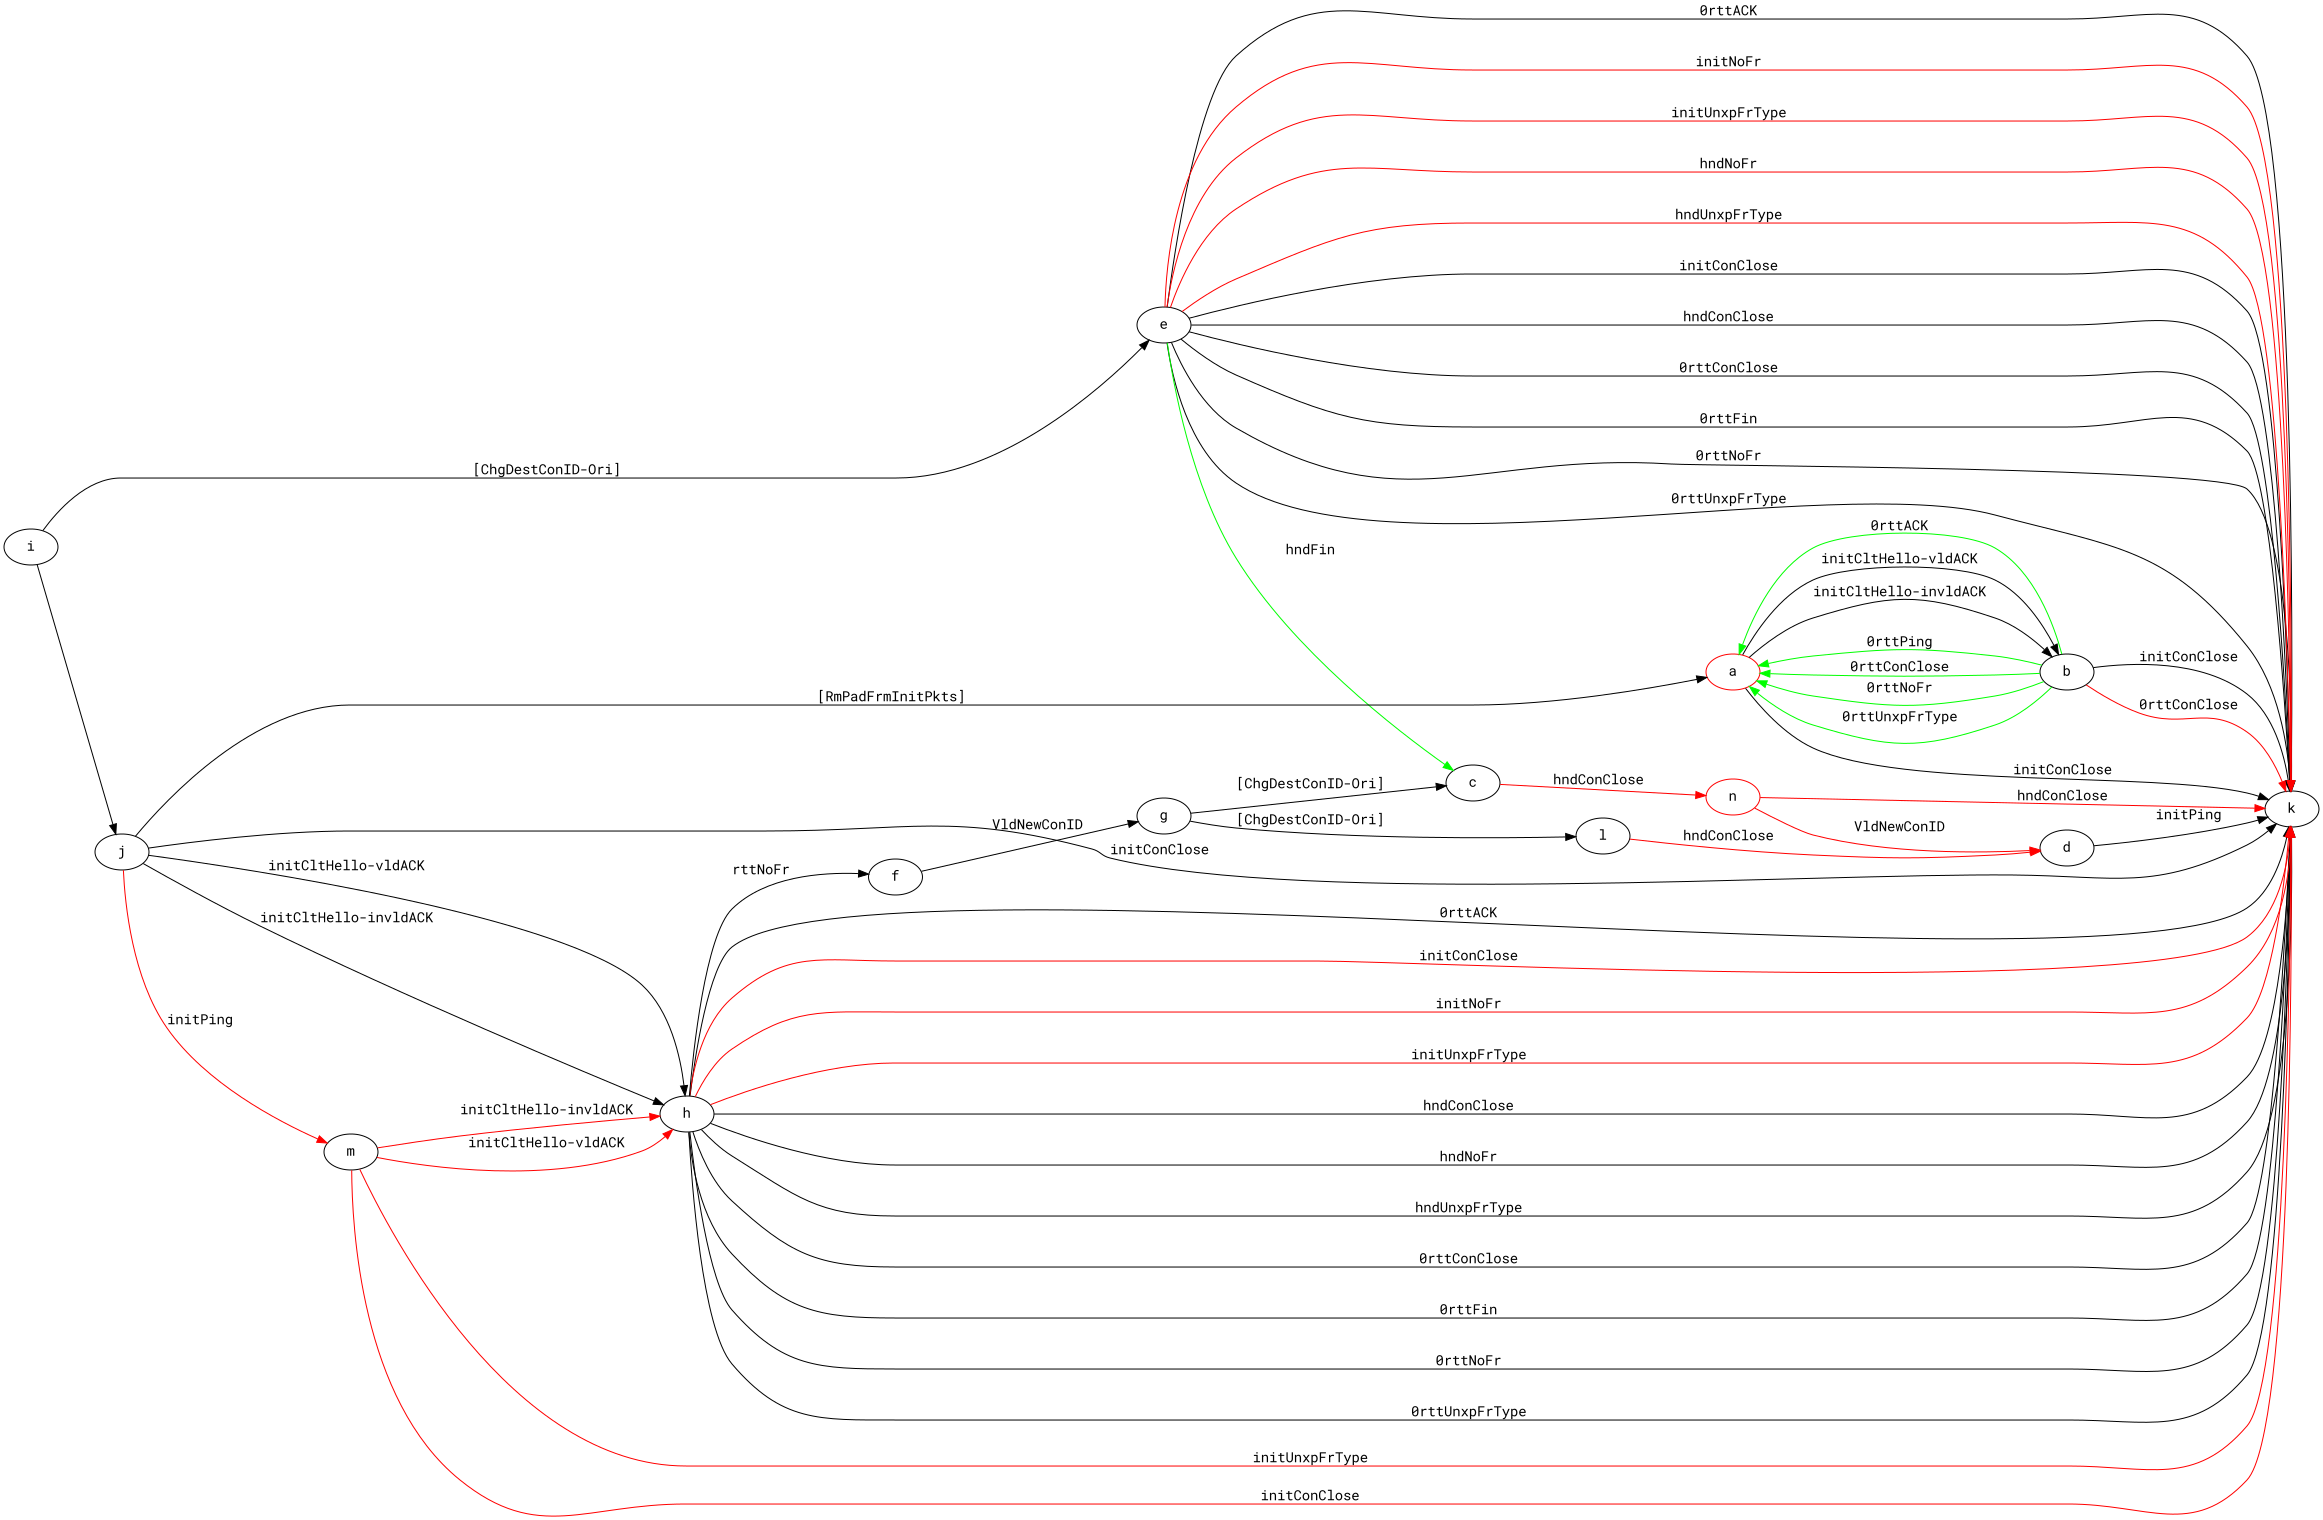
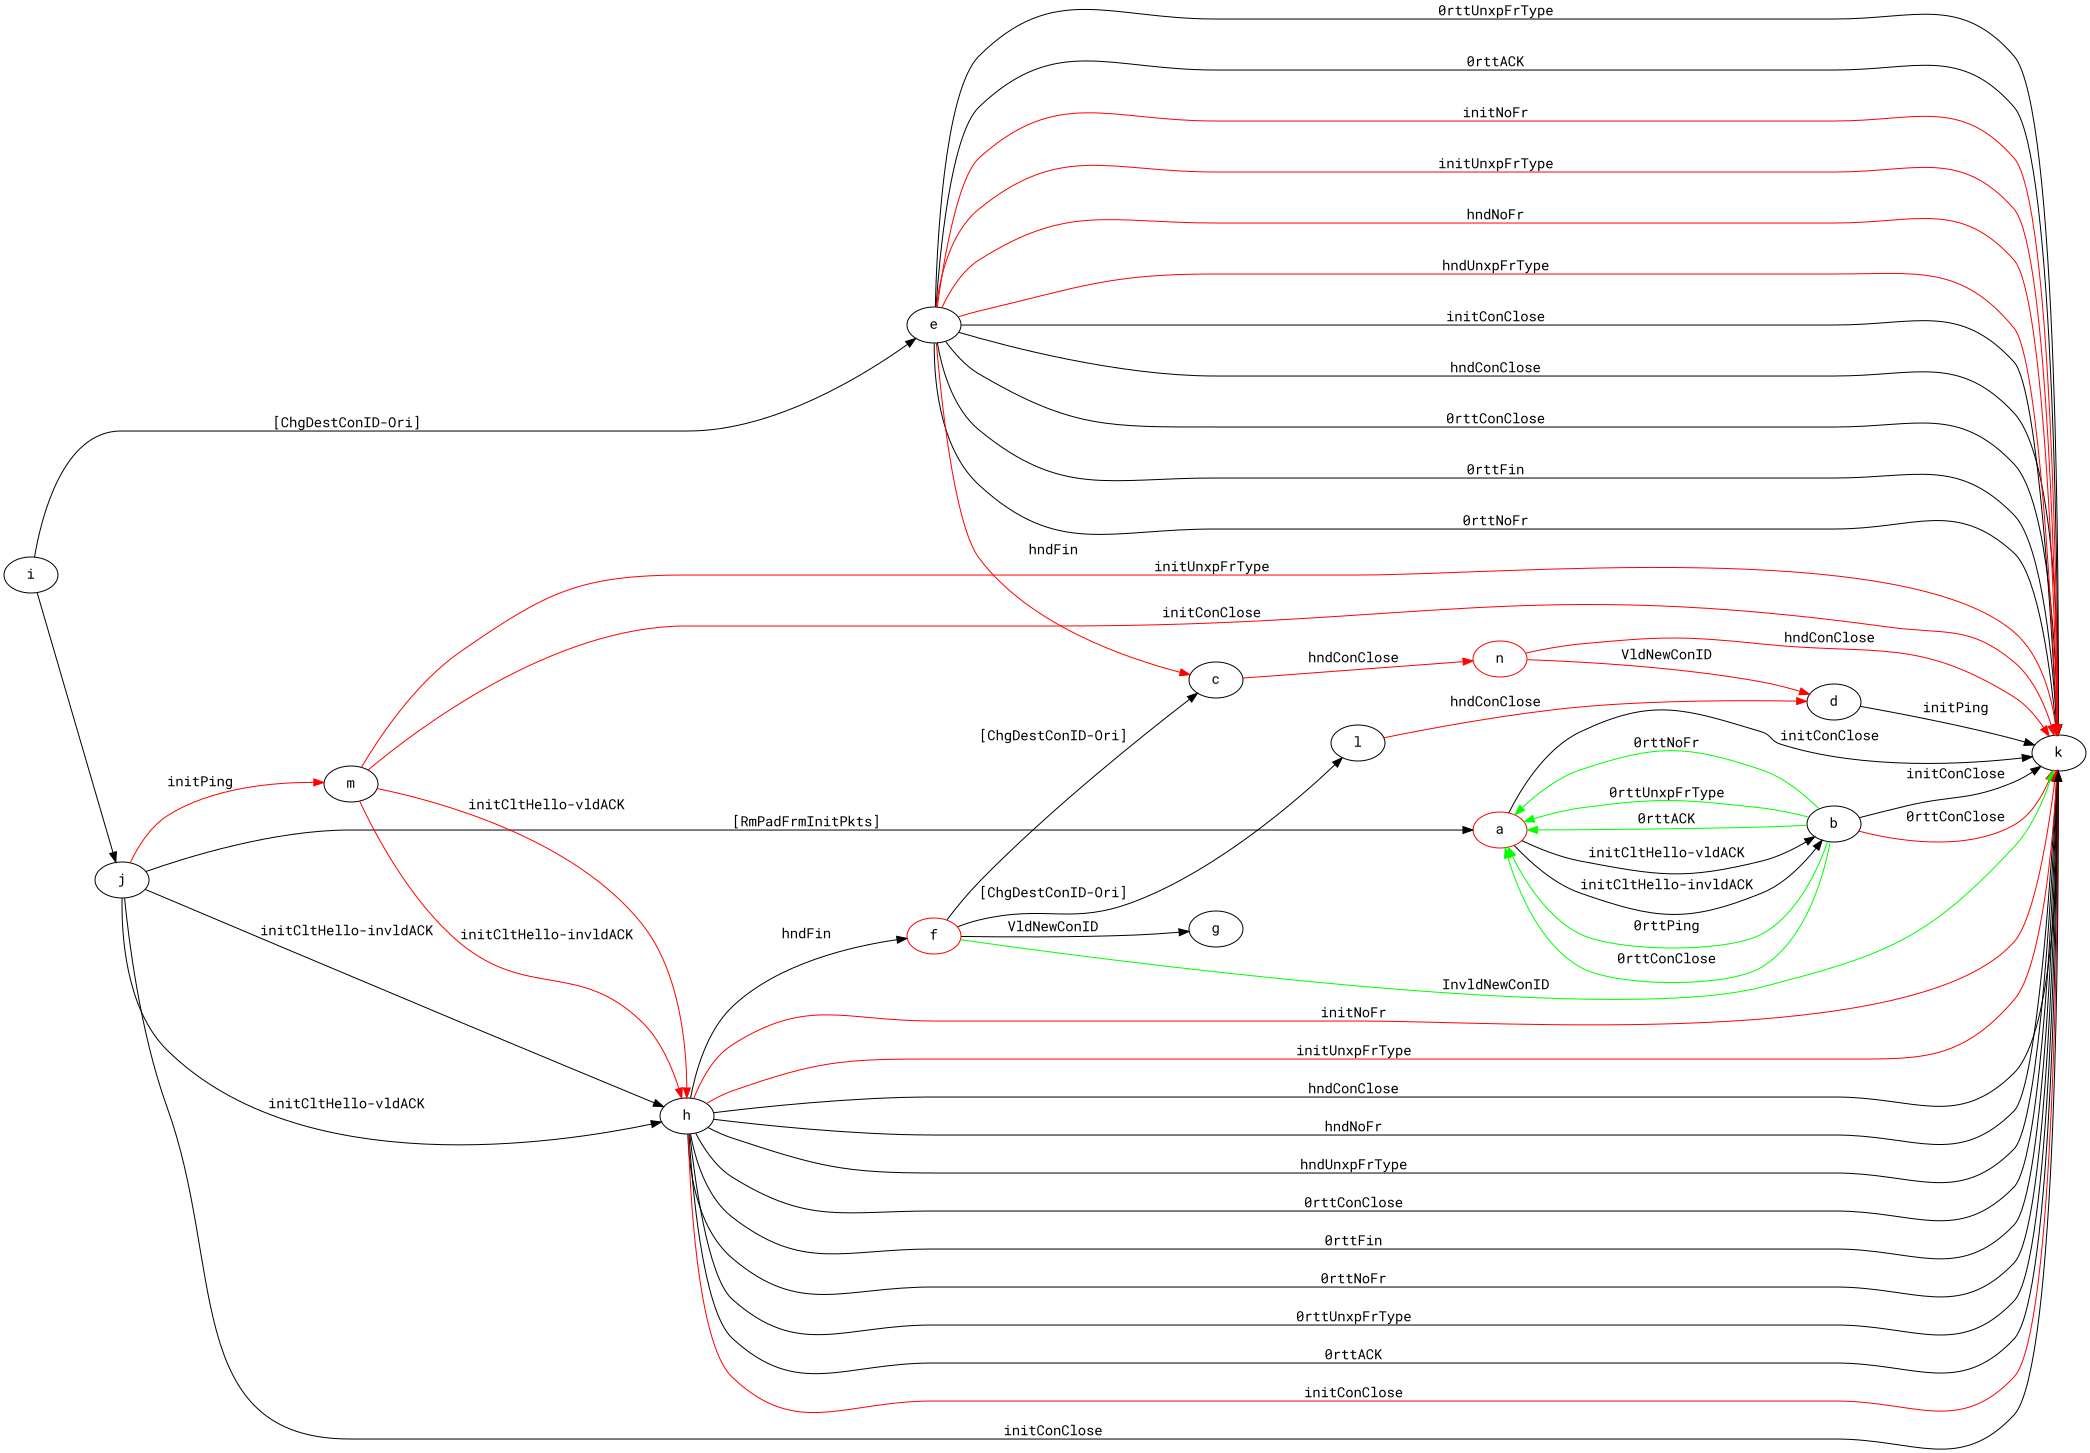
(1255, 586) -> (984, 564)
(1314, 800) -> (1063, 803)
(1377, 836) -> (1164, 889)
(766, 871) -> (810, 934)
(896, 877) -> (934, 936)
none -> (1545, 997)
